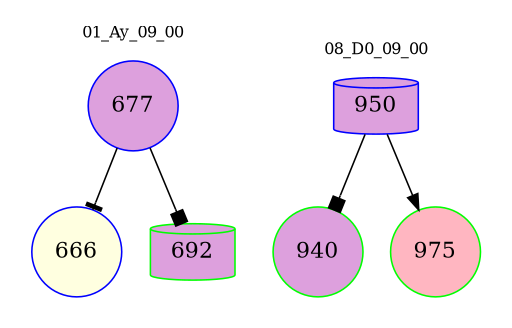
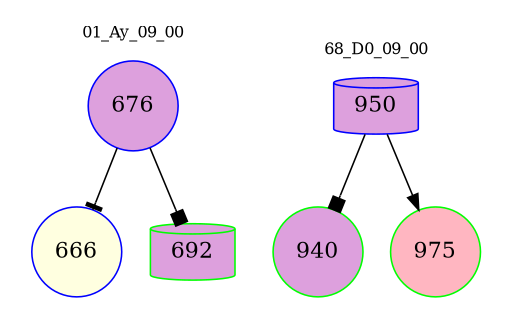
(377, 50) -> (377, 50)
(133, 106) -> (133, 106)
